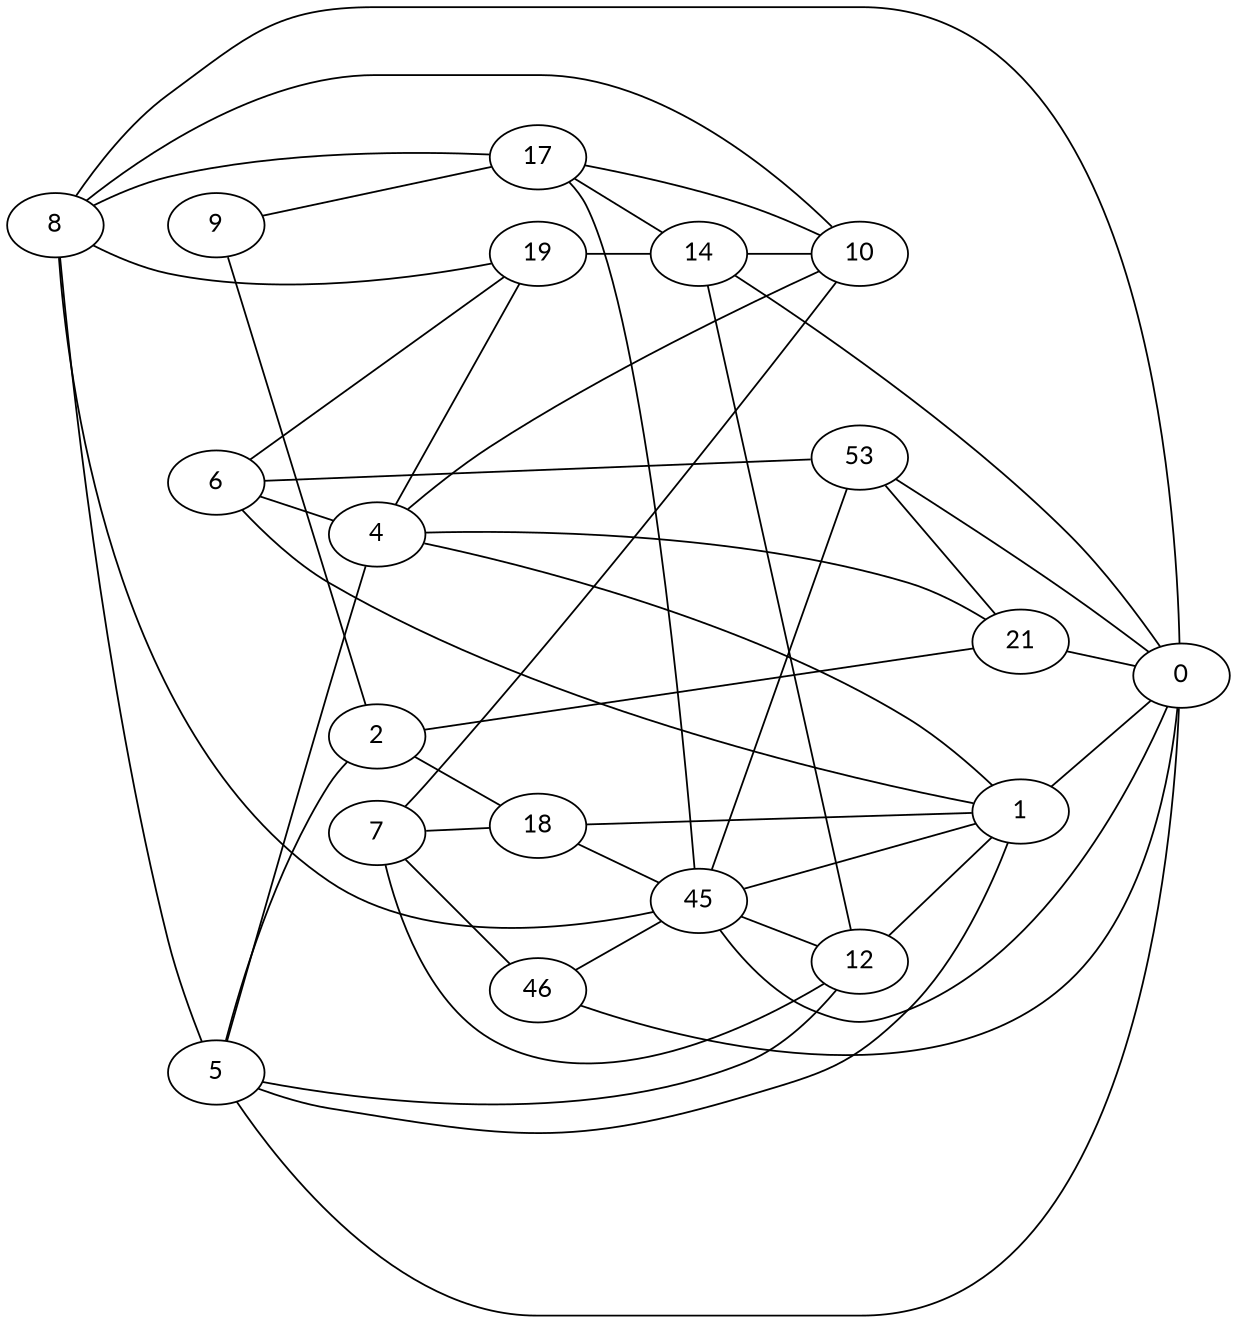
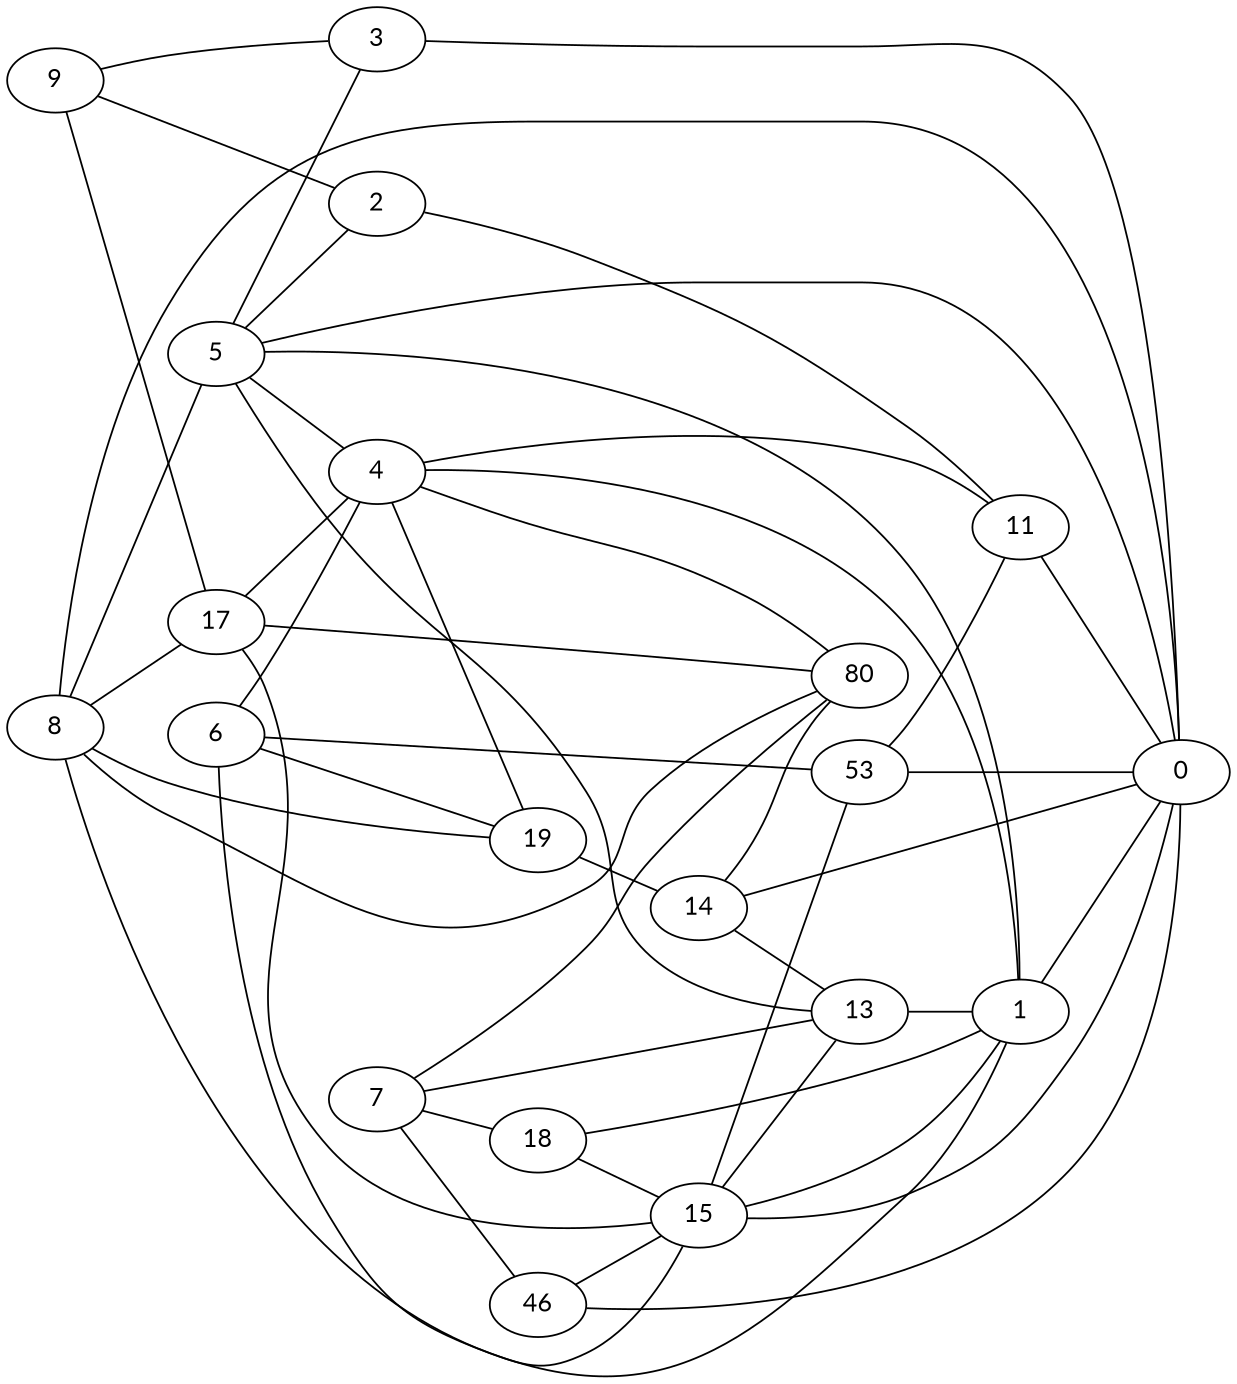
none -> (377, 39)
(619, 206) -> (297, 547)
(860, 254) -> (860, 676)
(1021, 642) -> (1021, 527)
(457, 781) -> none
(699, 901) -> (699, 1215)
(860, 962) -> (860, 1012)
